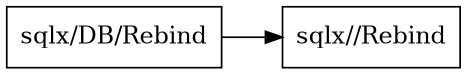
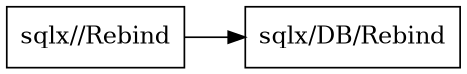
(244, 37) -> (206, 37)
